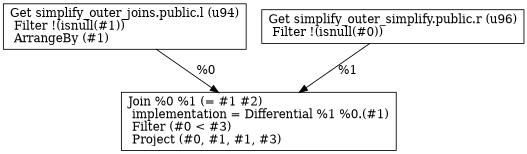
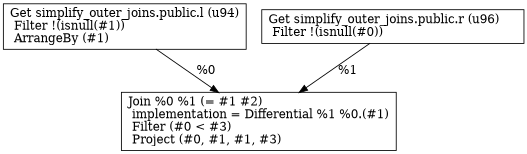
(393, 27) -> (393, 27)
